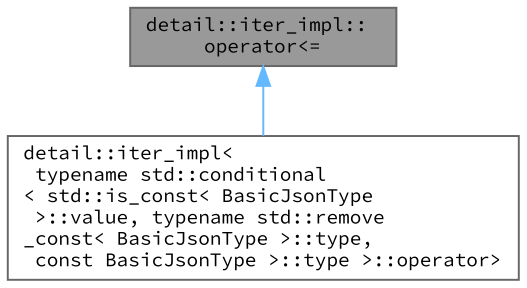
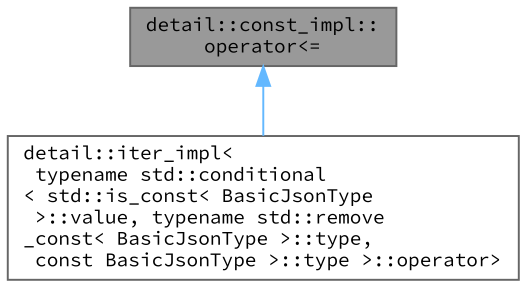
(263, 37) -> (263, 37)
